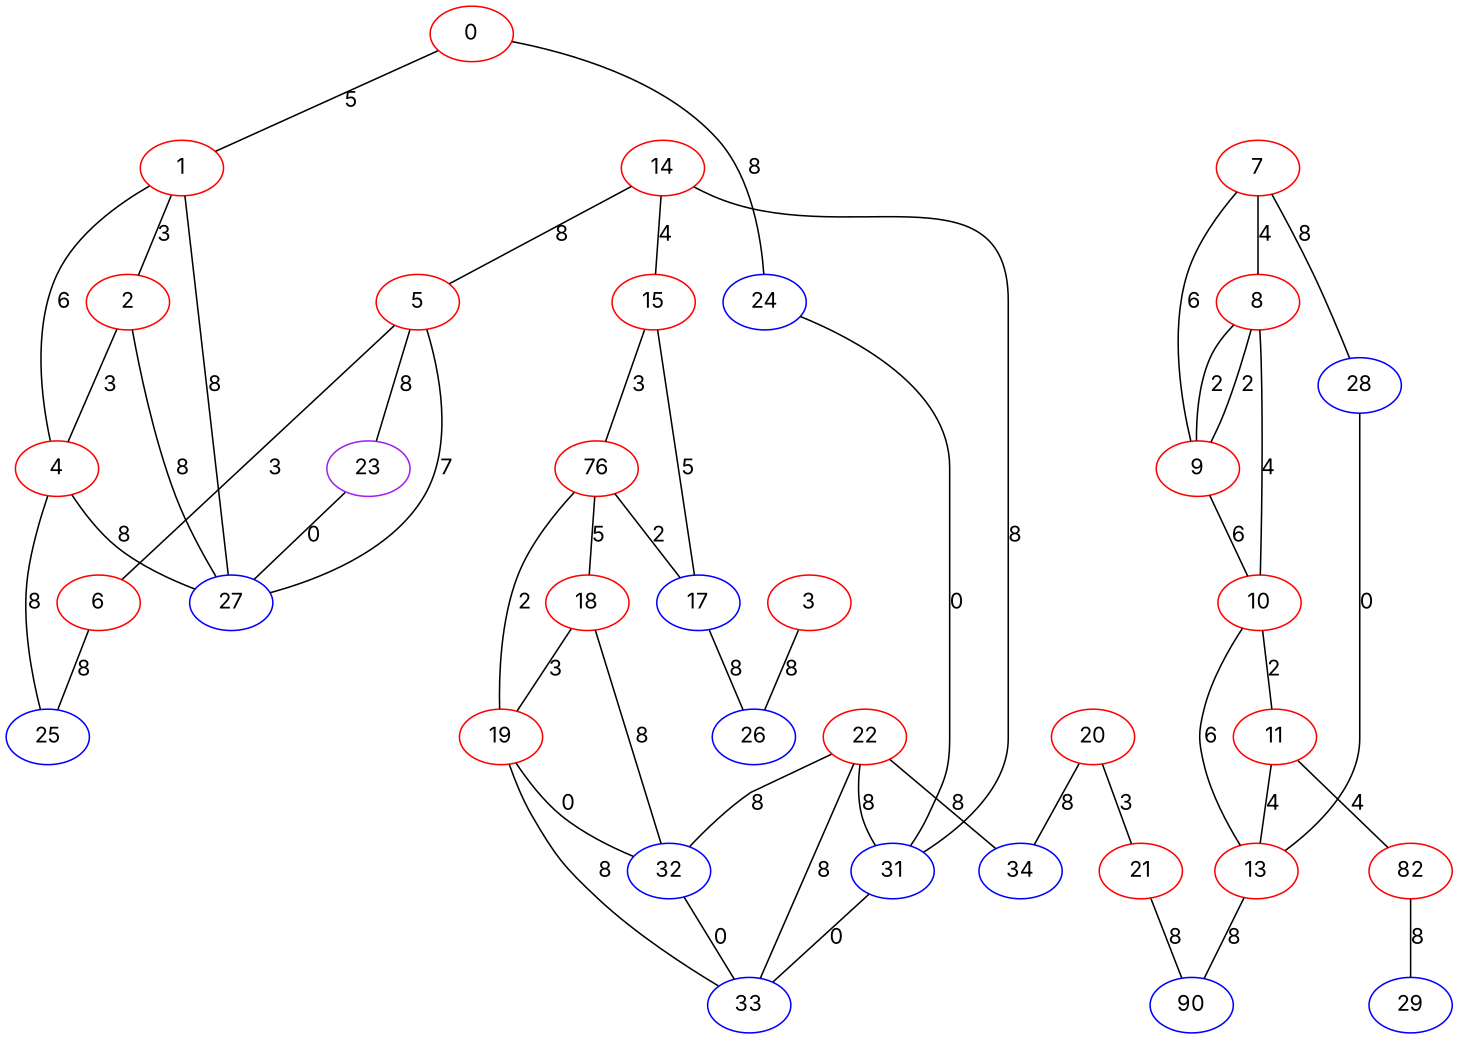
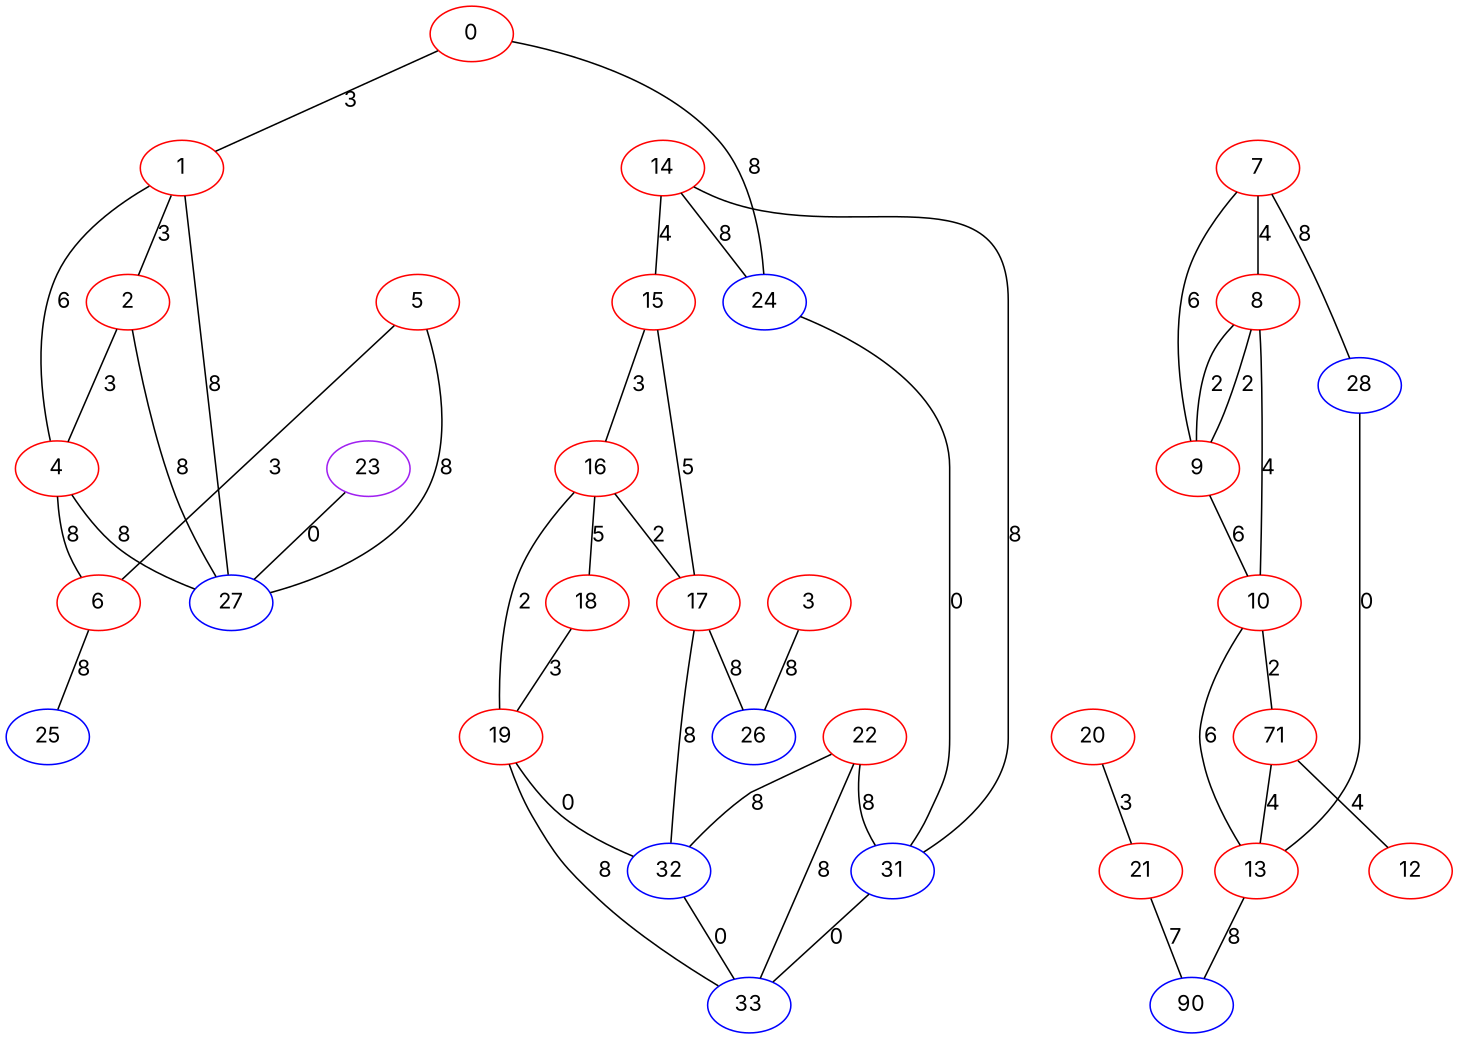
(352, 101) -> (352, 101)
(540, 235) -> (714, 235)
(393, 385) -> none
(447, 469) -> (447, 469)
(597, 469) -> (597, 469)
(26, 602) -> (64, 539)
(698, 603) -> (698, 603)
(628, 737) -> (680, 736)
(1275, 737) -> (1275, 737)
(1021, 871) -> none
(1411, 871) -> (1411, 871)
(1176, 938) -> (1176, 938)
(1411, 1005) -> none
